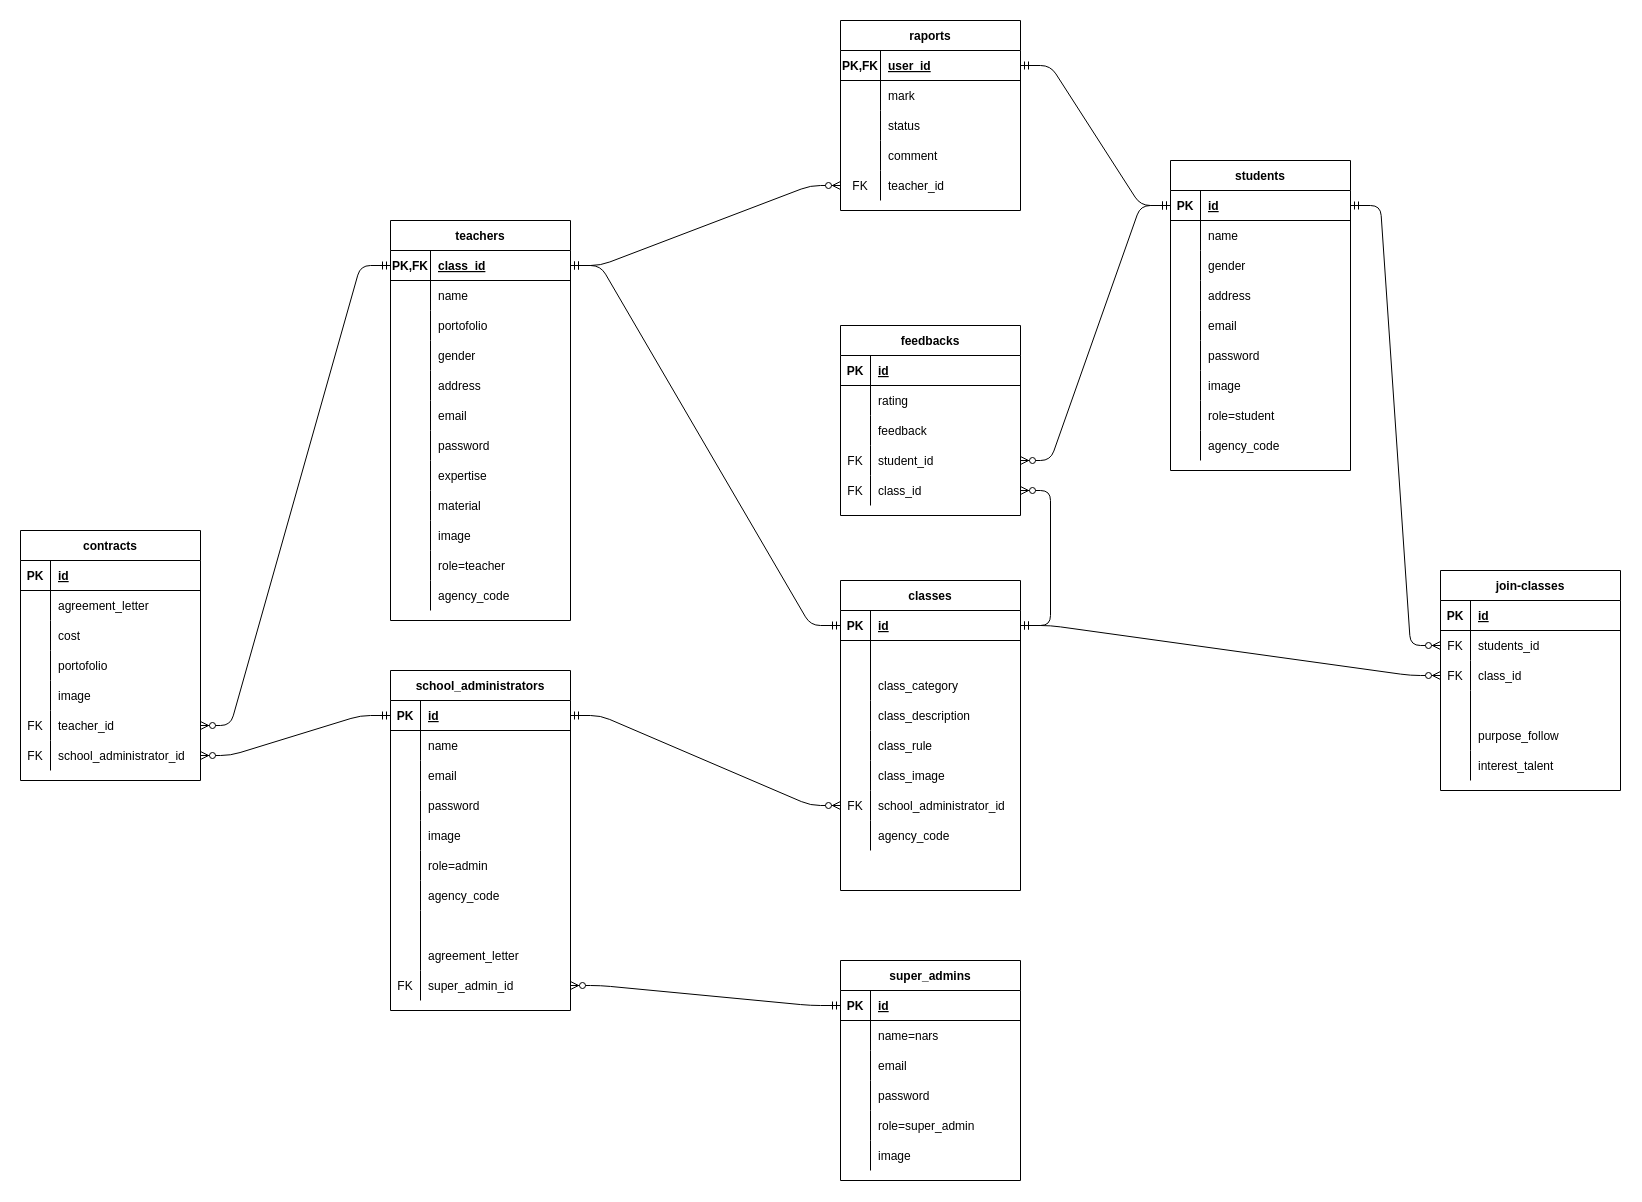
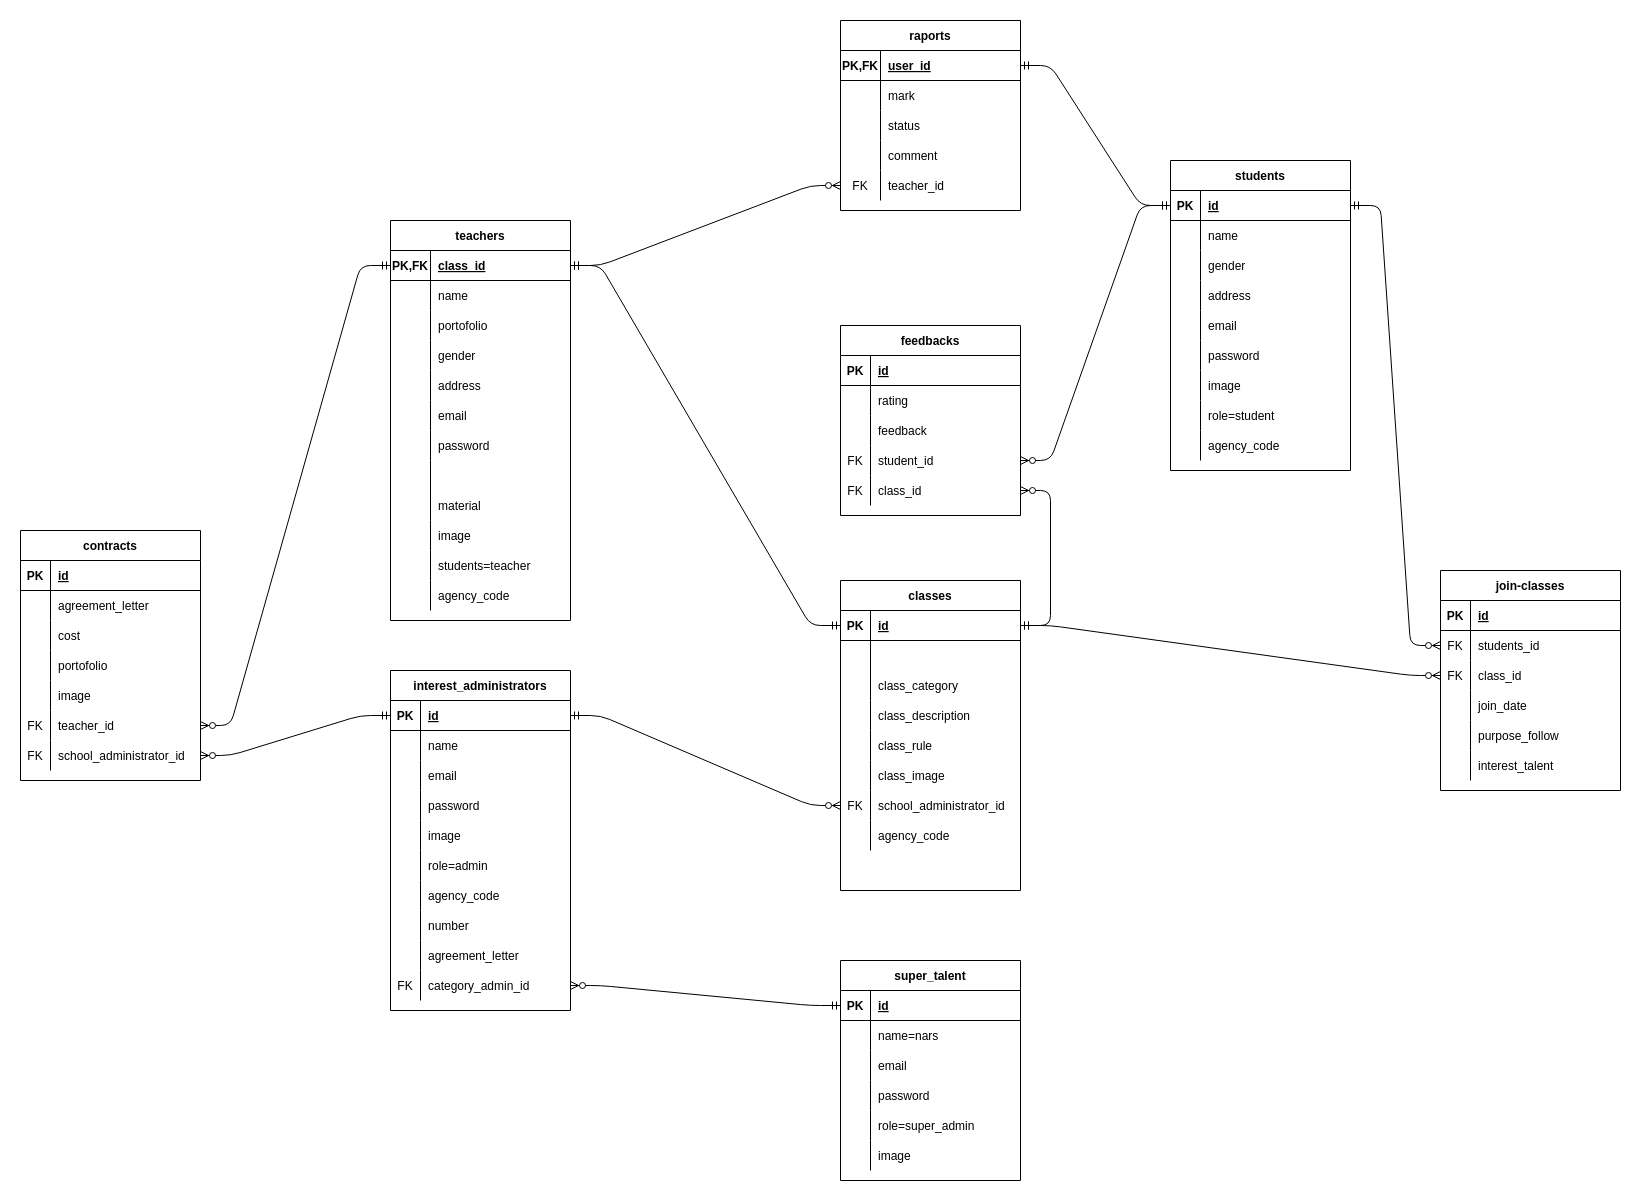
(501, 476) -> none
(477, 566) -> (492, 566)
(480, 686) -> (480, 686)
none -> (1546, 706)
none -> (496, 926)
(930, 976) -> (930, 976)
(472, 986) -> (482, 986)
